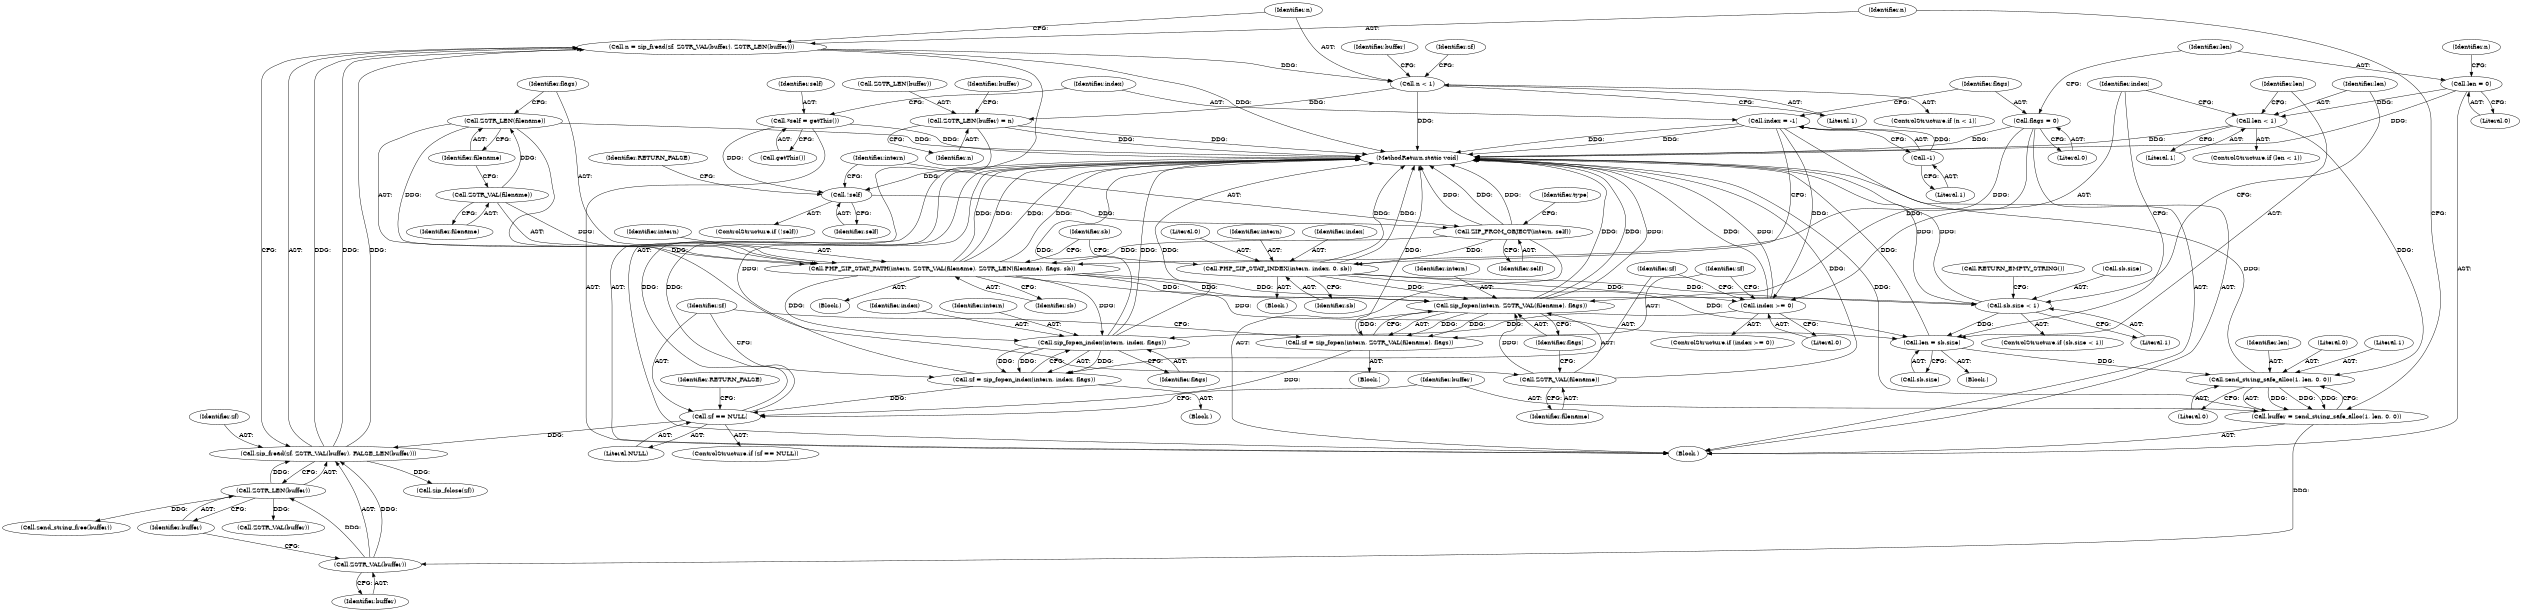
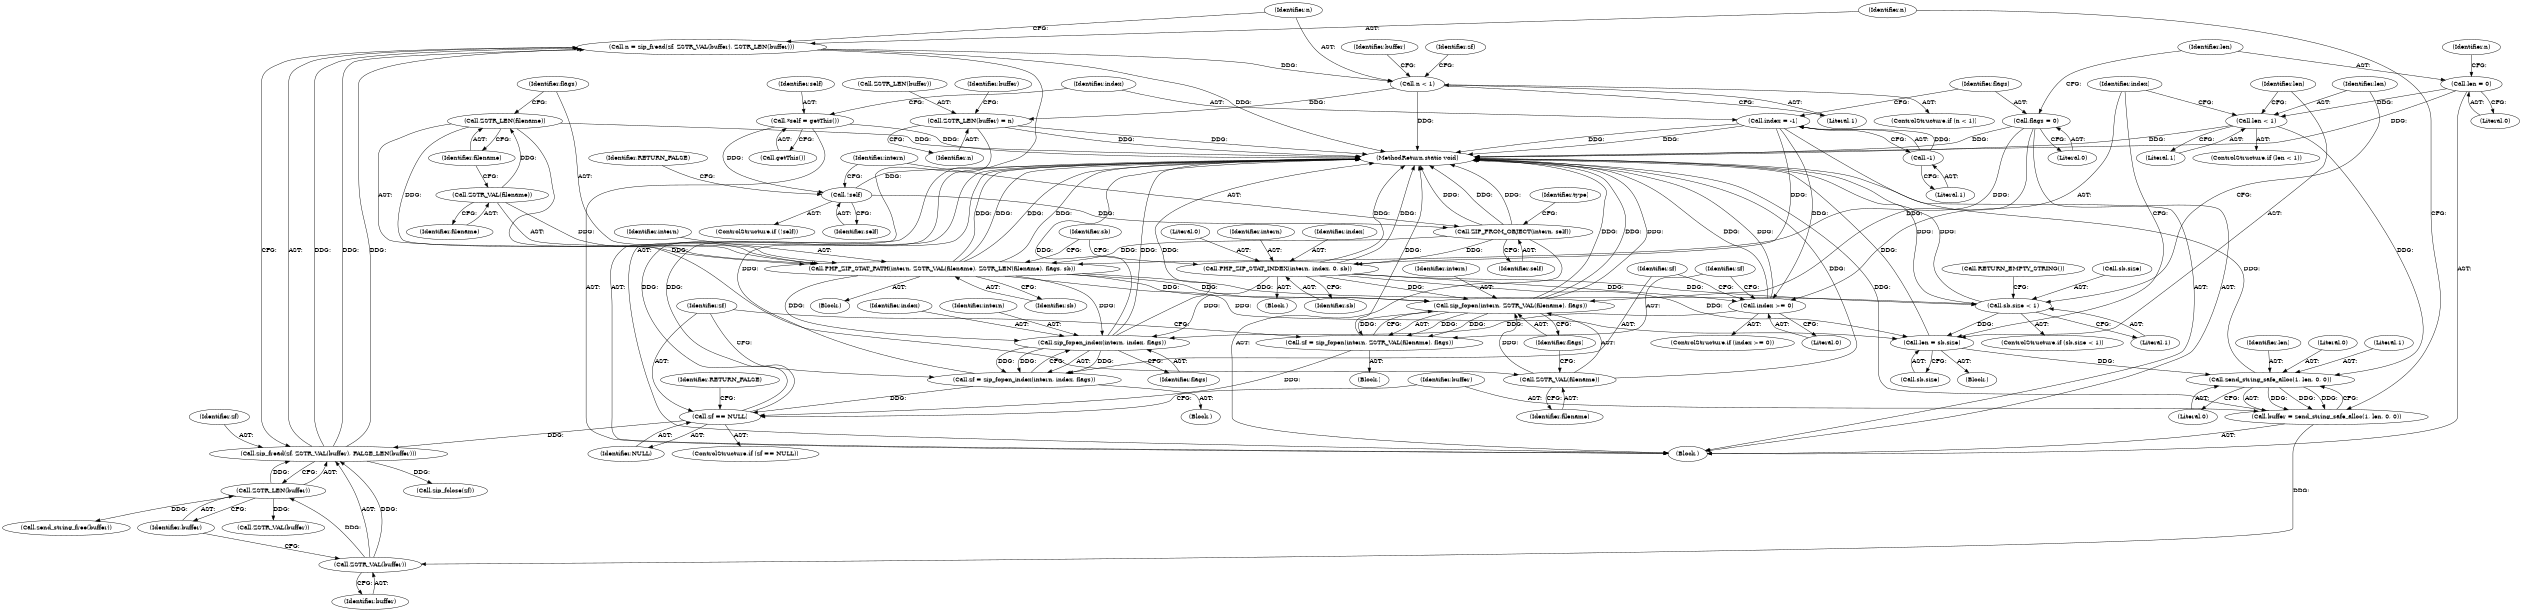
(1113, 161) -> (1104, 164)
(1800, 195) -> (1800, 195)
none -> (1204, 298)
(626, 454) -> (626, 454)
